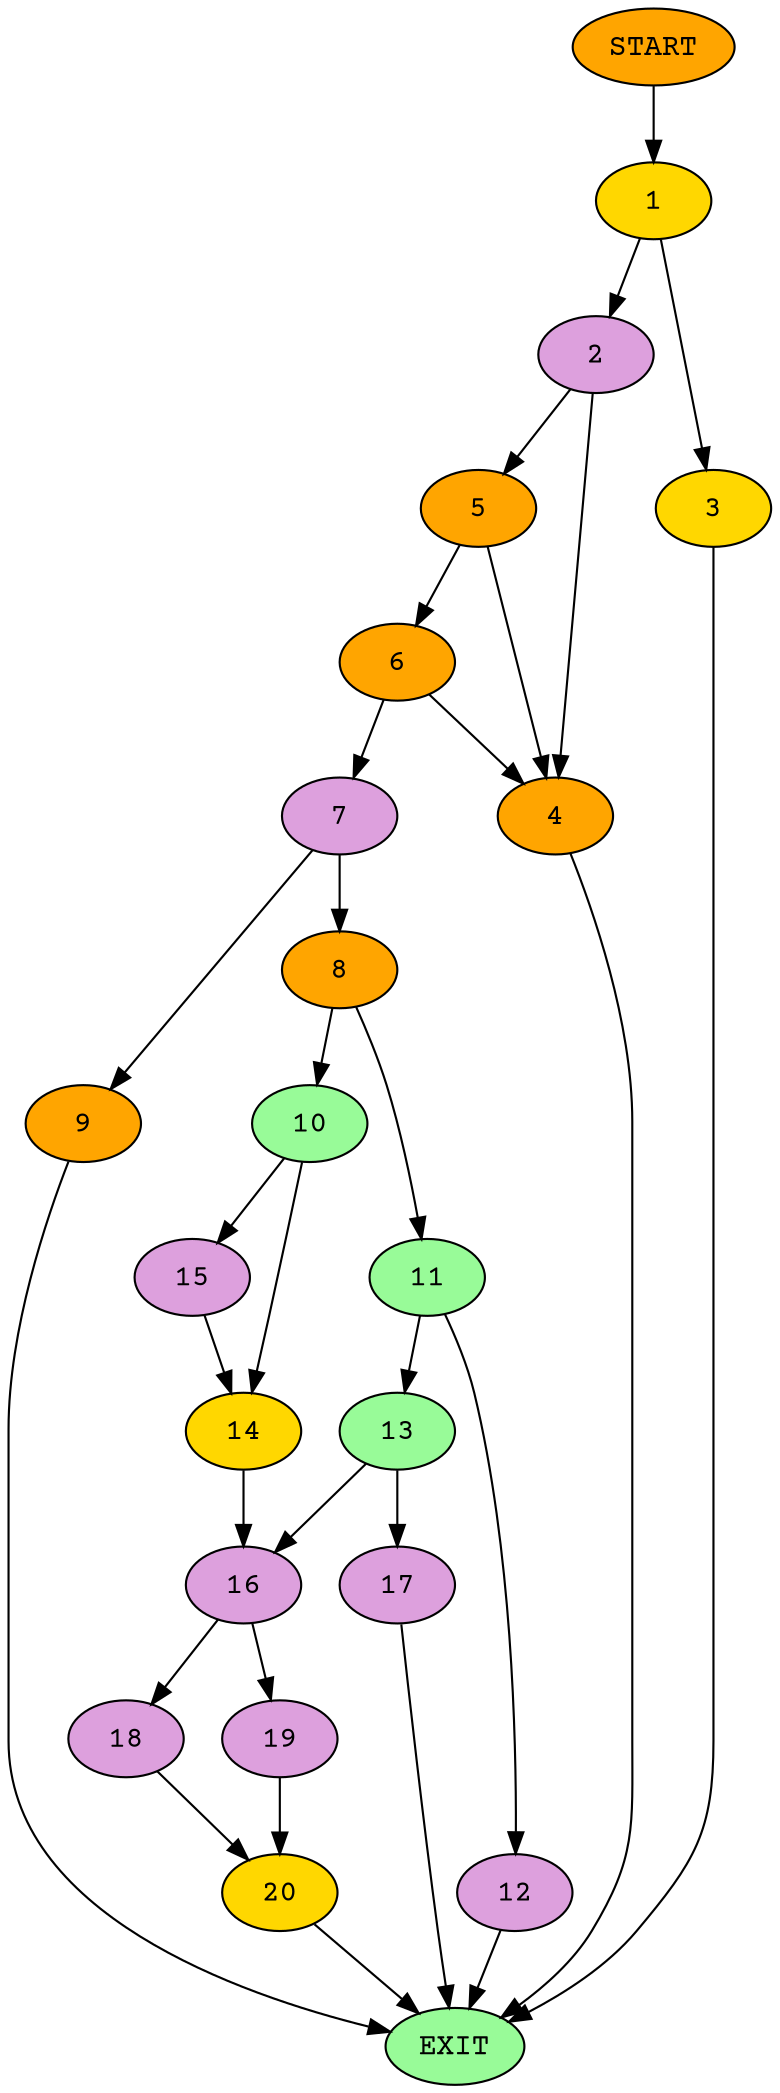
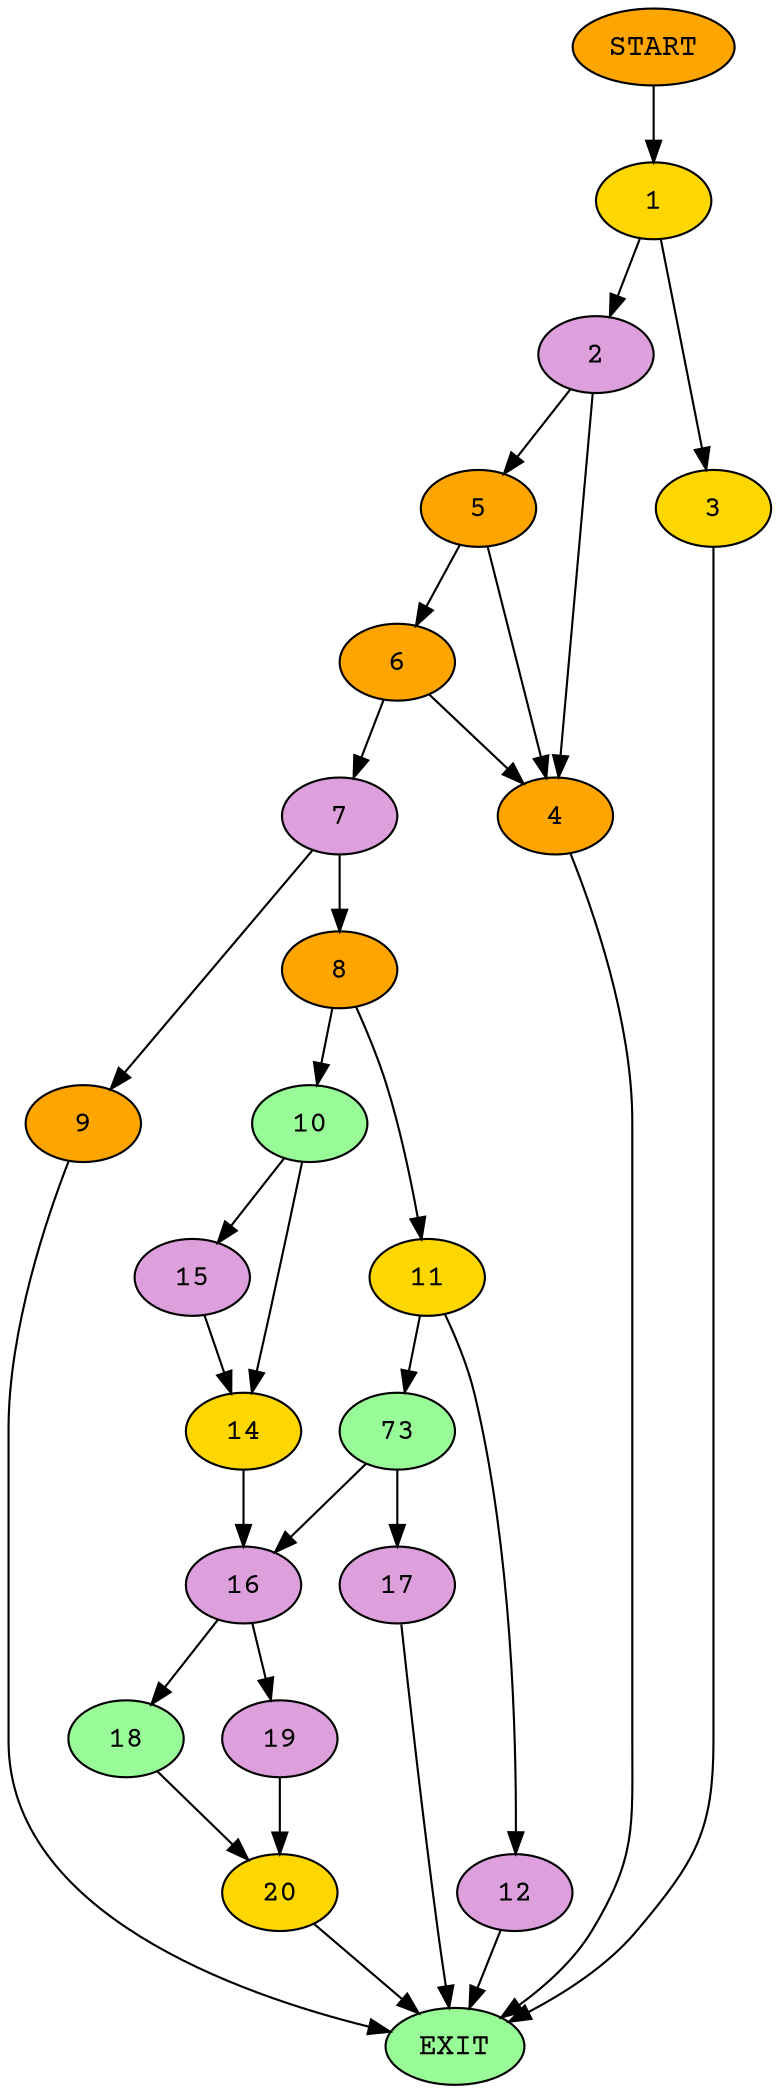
(427, 1277) -> (427, 1277)
(397, 1431) -> (397, 1431)
(126, 1739) -> (126, 1739)
